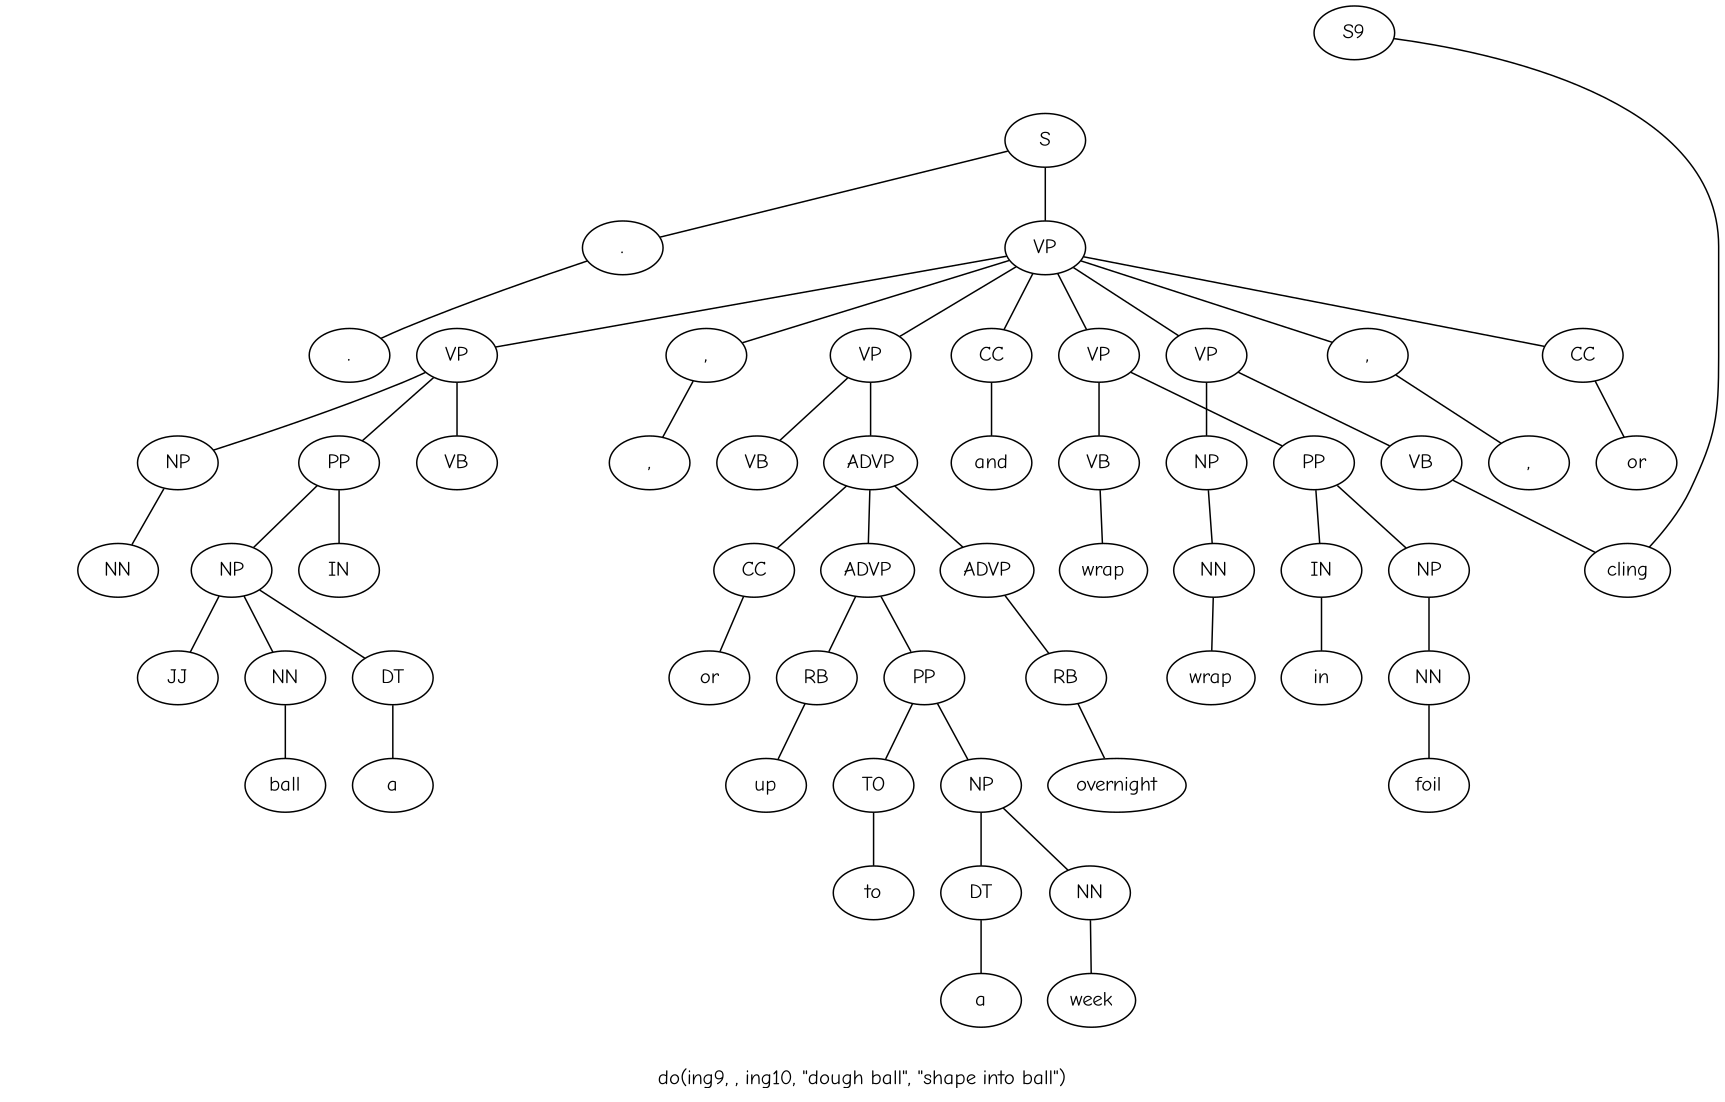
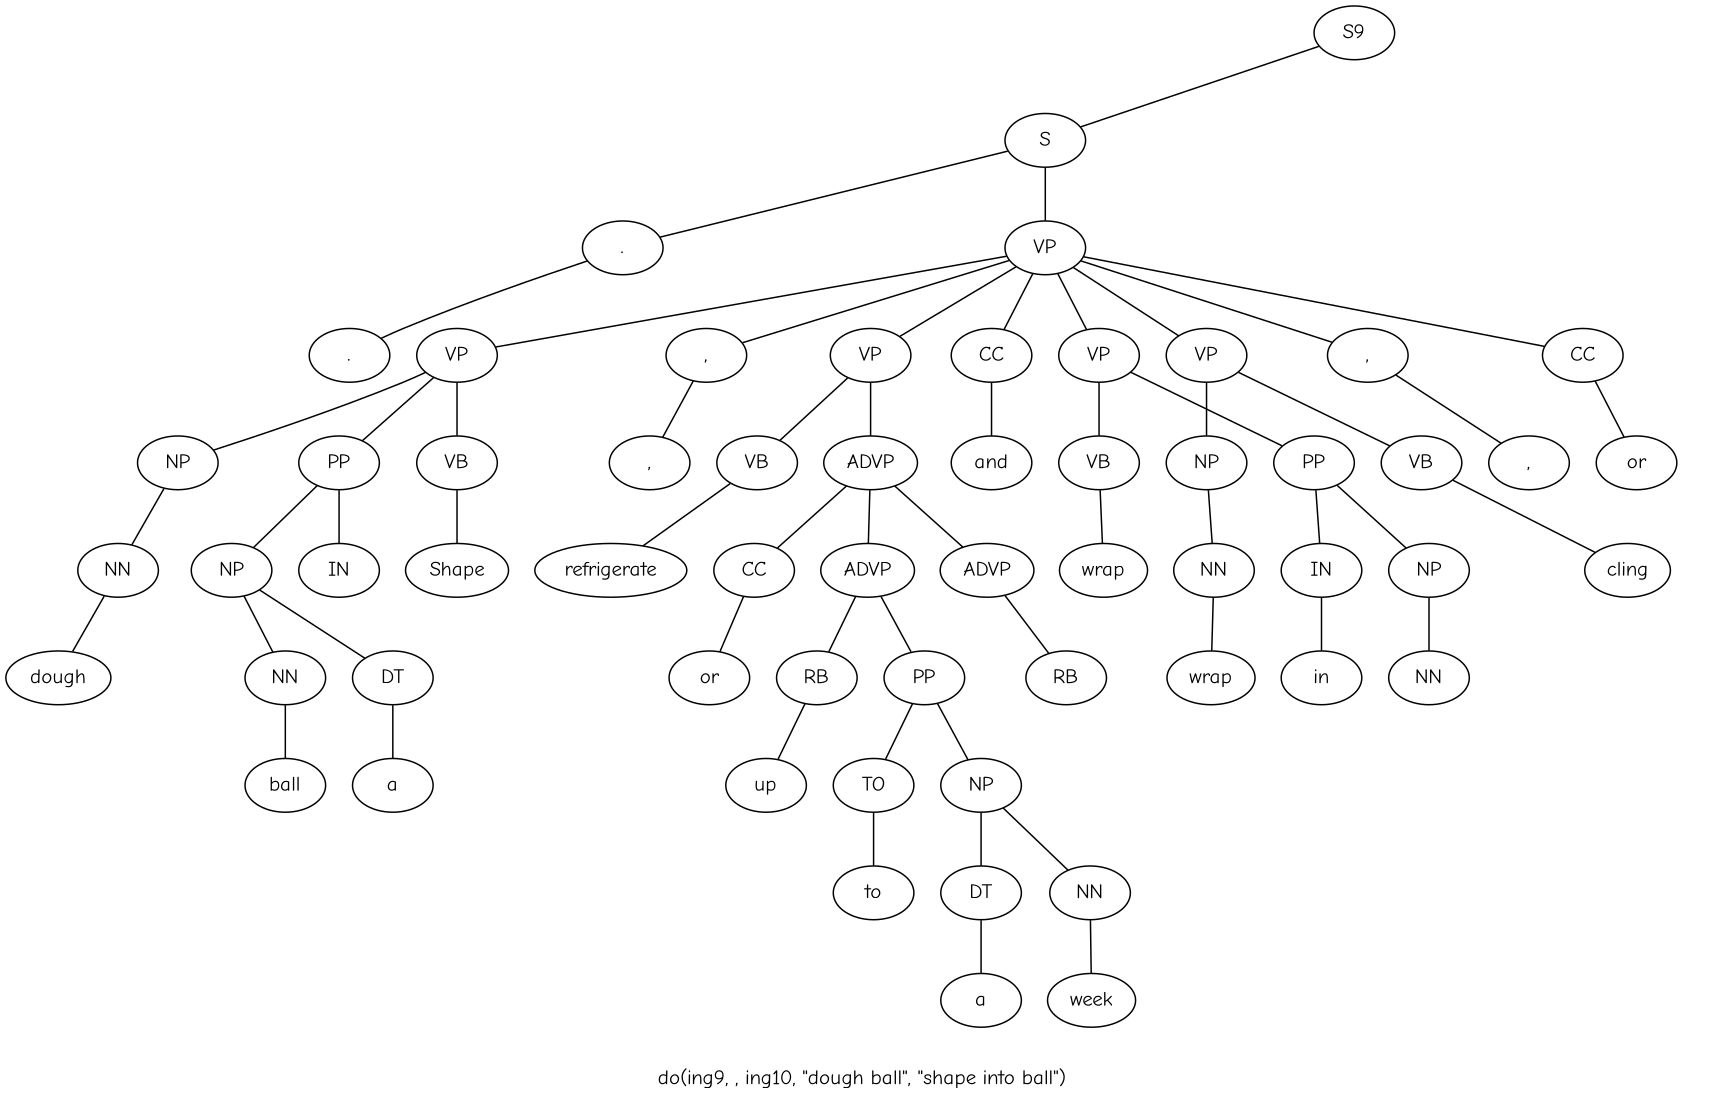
(1709, 198) -> (1200, 87)
none -> (457, 570)
none -> (611, 570)
none -> (58, 678)
(178, 678) -> none
(1117, 785) -> none
(1429, 785) -> none
